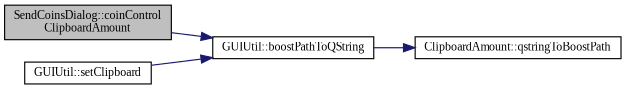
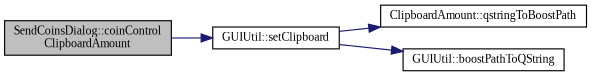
(186, 35) -> (186, 38)
(389, 48) -> (354, 30)
